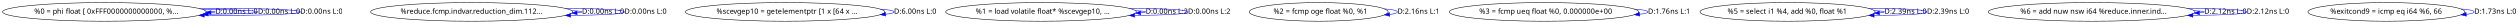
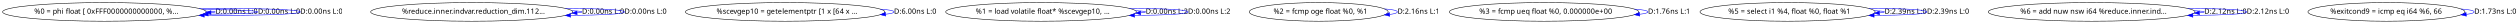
(472, 12) -> (472, 12)
(1788, 12) -> (1788, 12)
